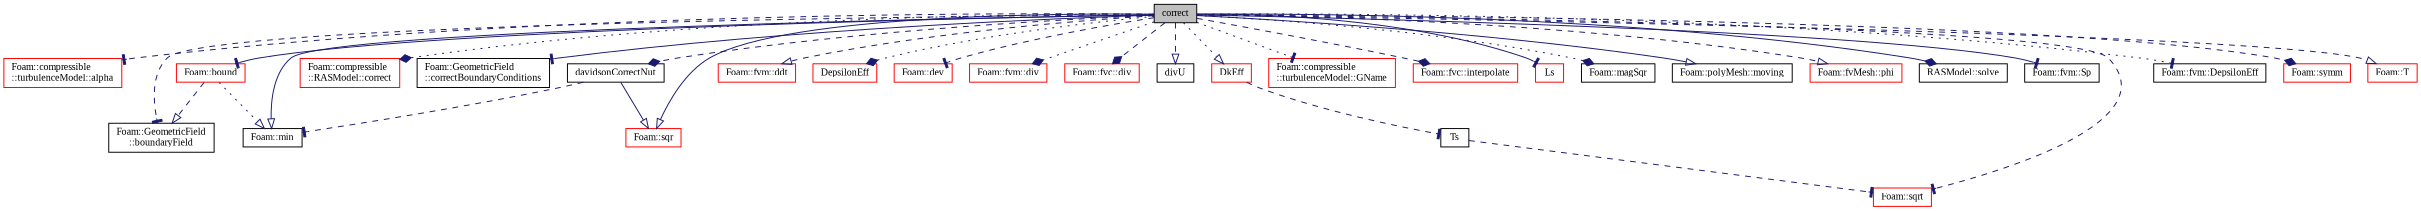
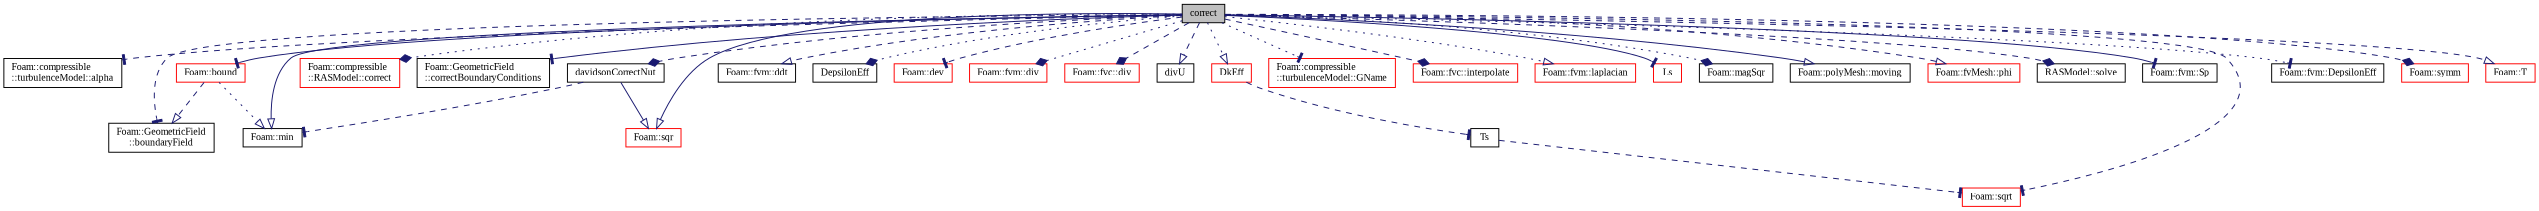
(1562, 23) -> (1839, 40)
(63, 73) -> (63, 73)
(757, 73) -> (757, 73)
(845, 73) -> (845, 73)
none -> (1585, 73)
